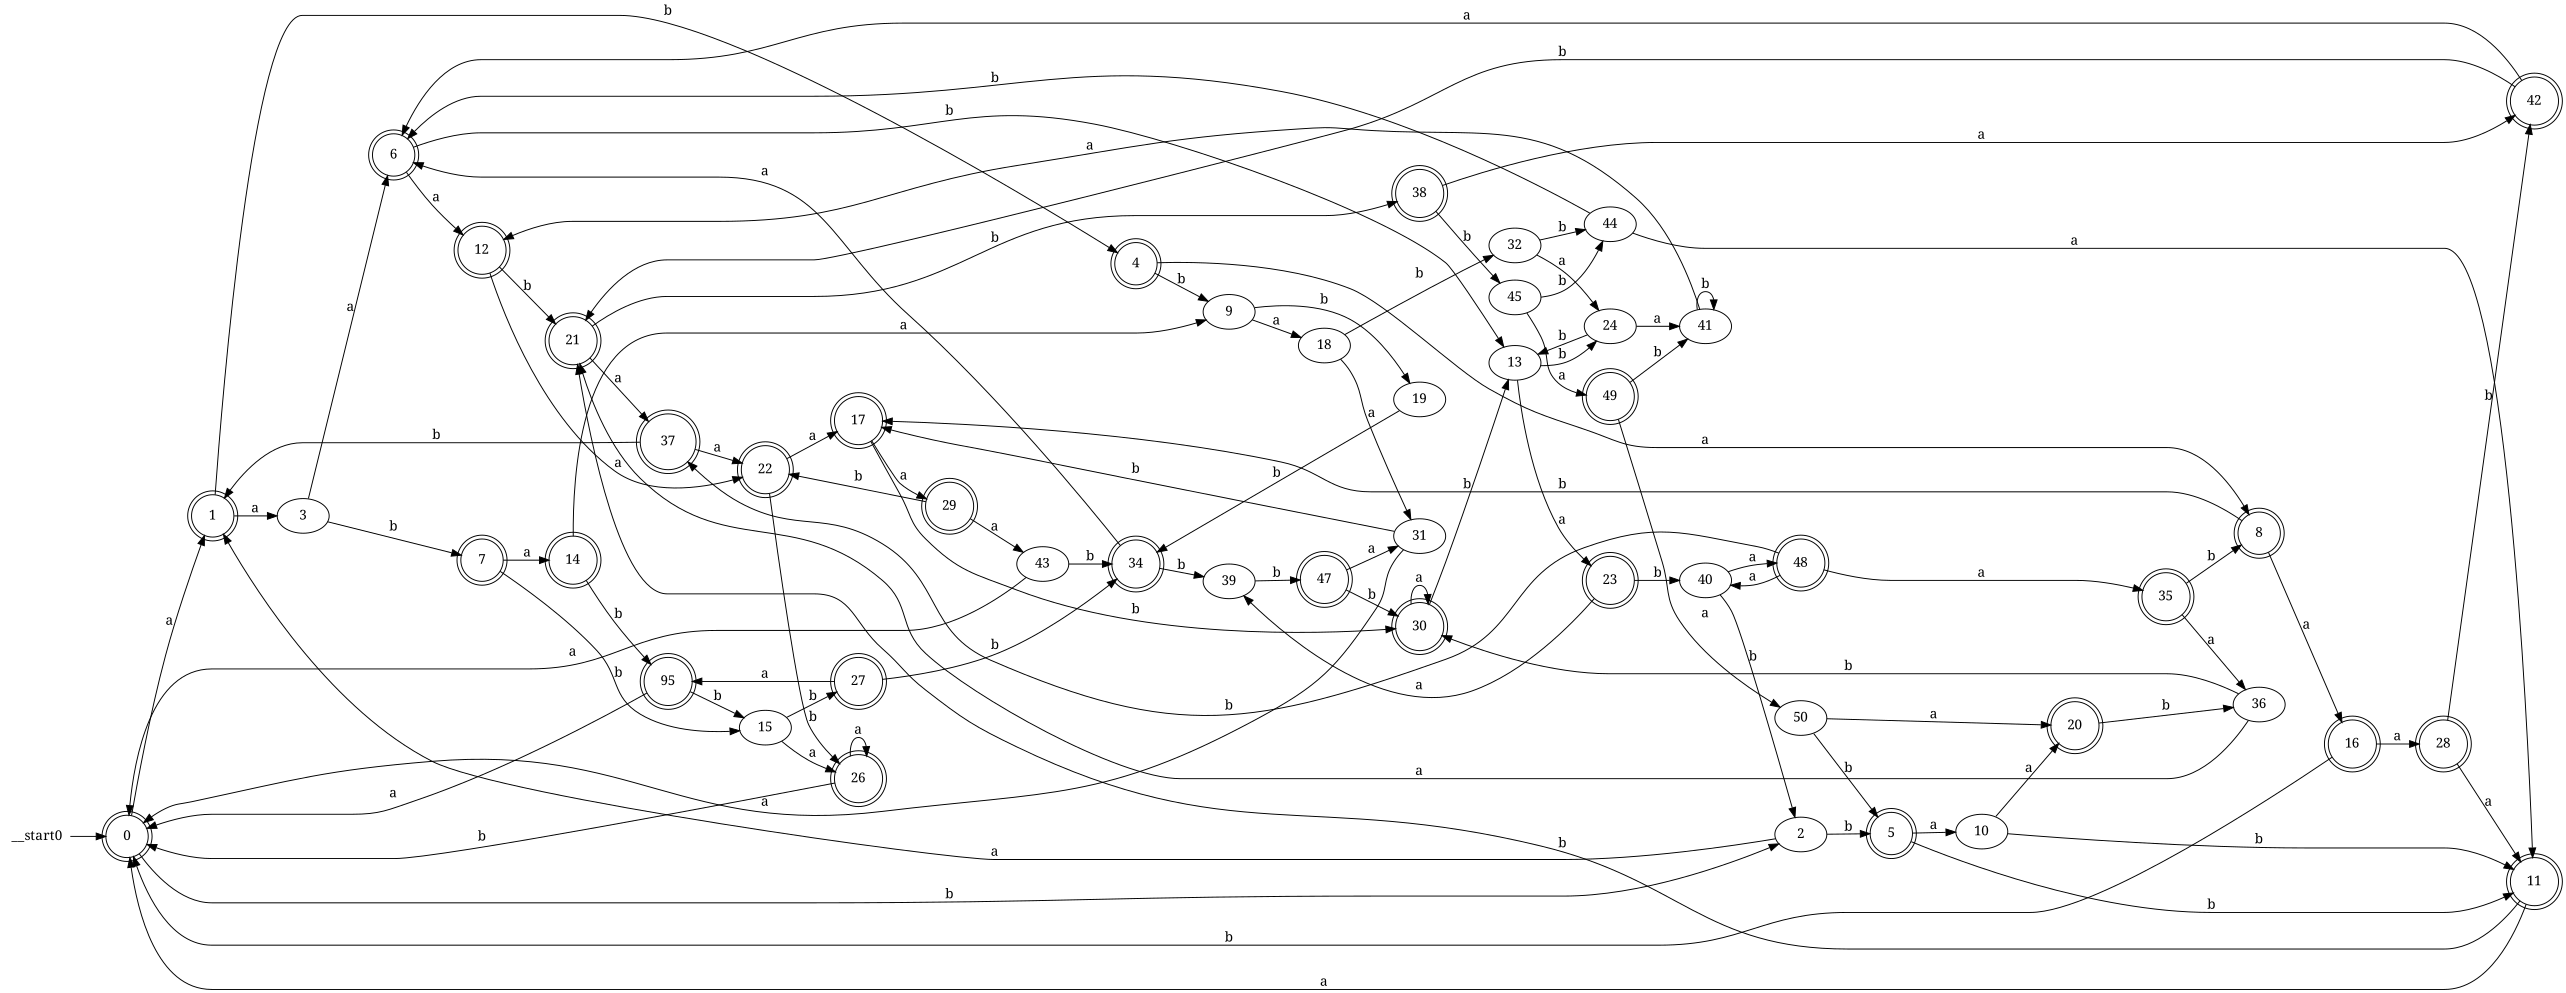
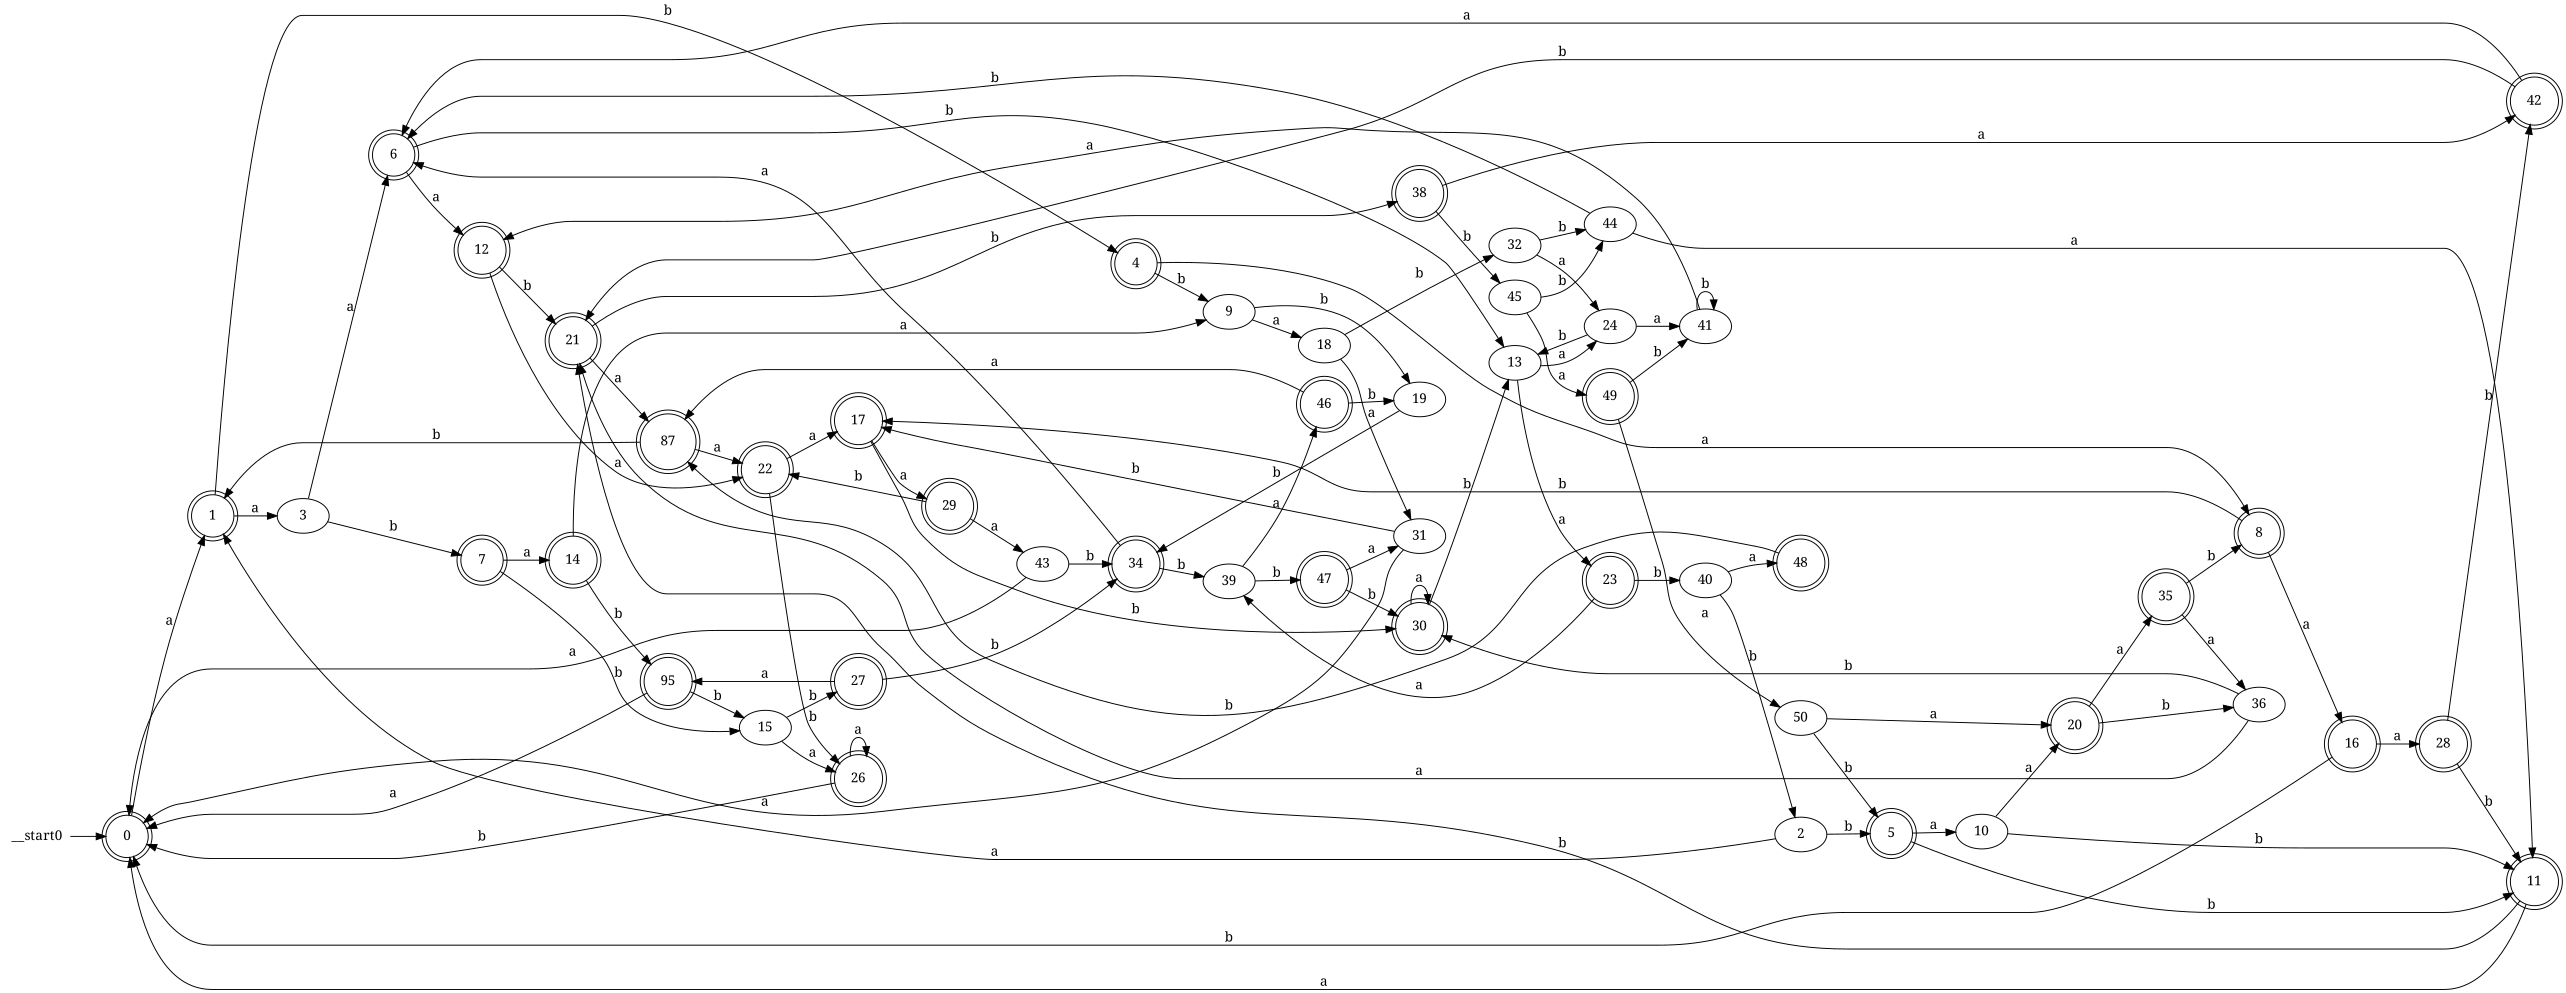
(1563, 355) -> (1563, 355)
none -> (1324, 404)
(668, 442) -> (668, 442)
(1978, 580) -> (2118, 665)
(1761, 583) -> none
(2489, 802) -> (2489, 802)
(949, 902) -> none
